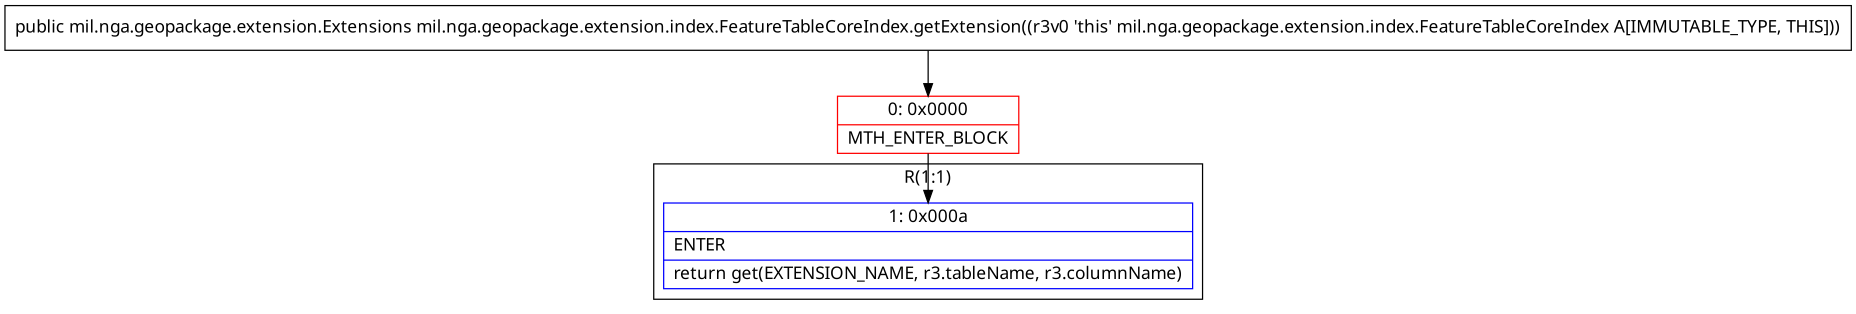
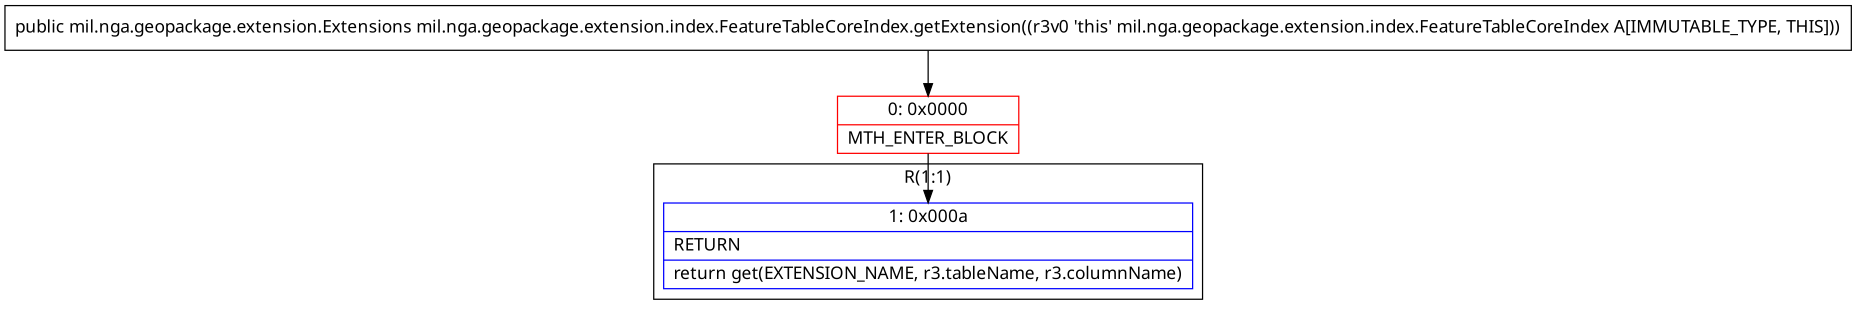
(700, 245) -> (708, 245)
